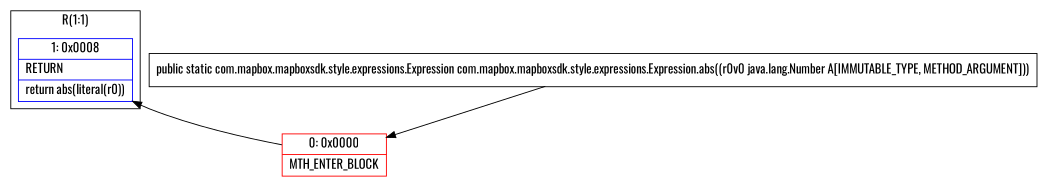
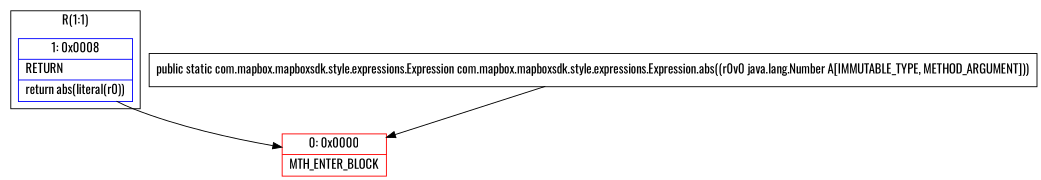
(210, 129) -> (193, 128)
